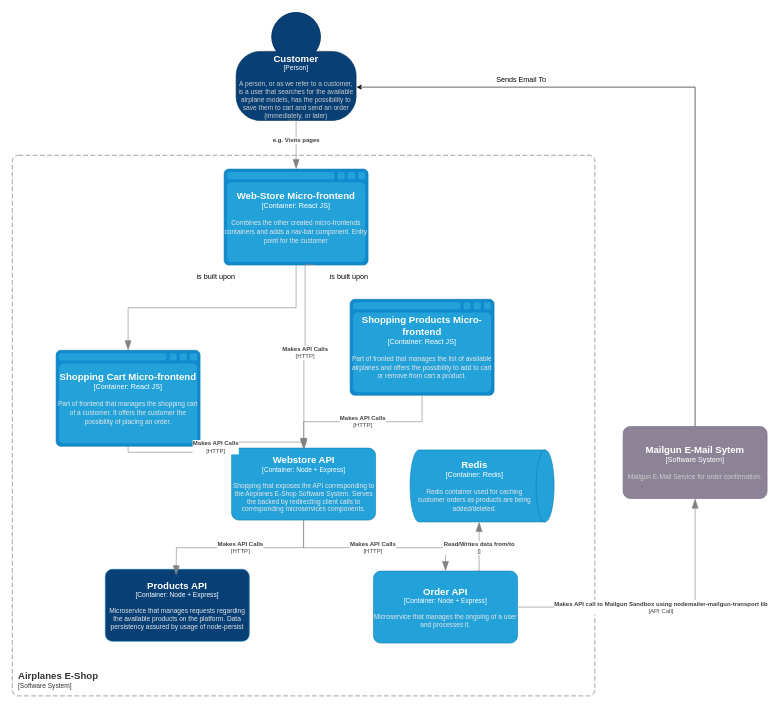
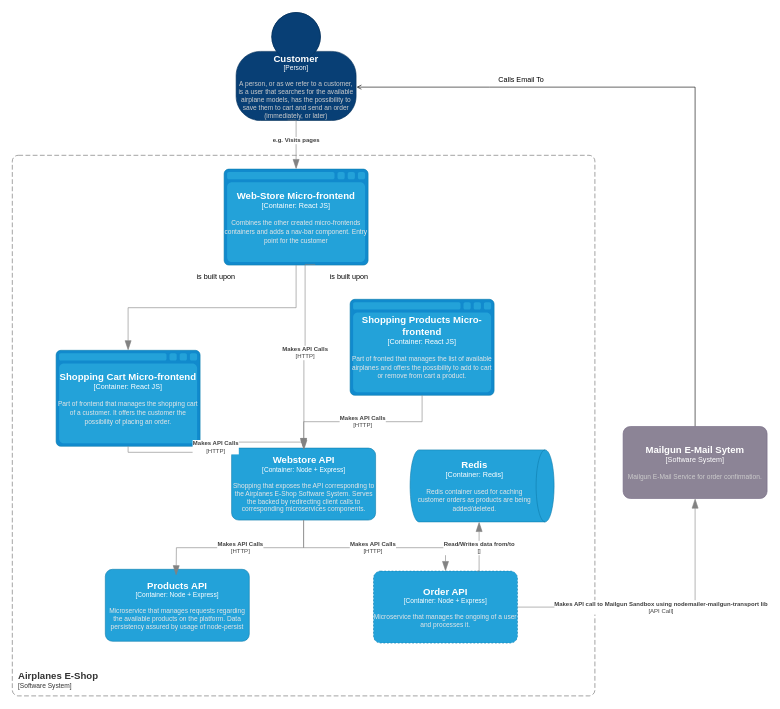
(521, 80) -> (521, 80)
(362, 87) -> (361, 87)
(177, 605) -> (177, 605)
(446, 607) -> (446, 607)
